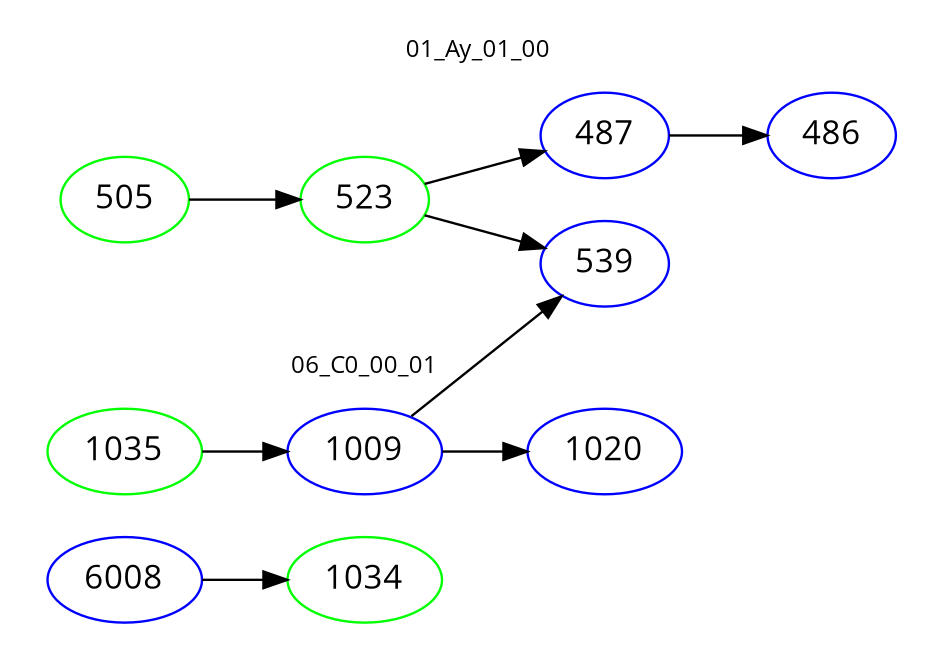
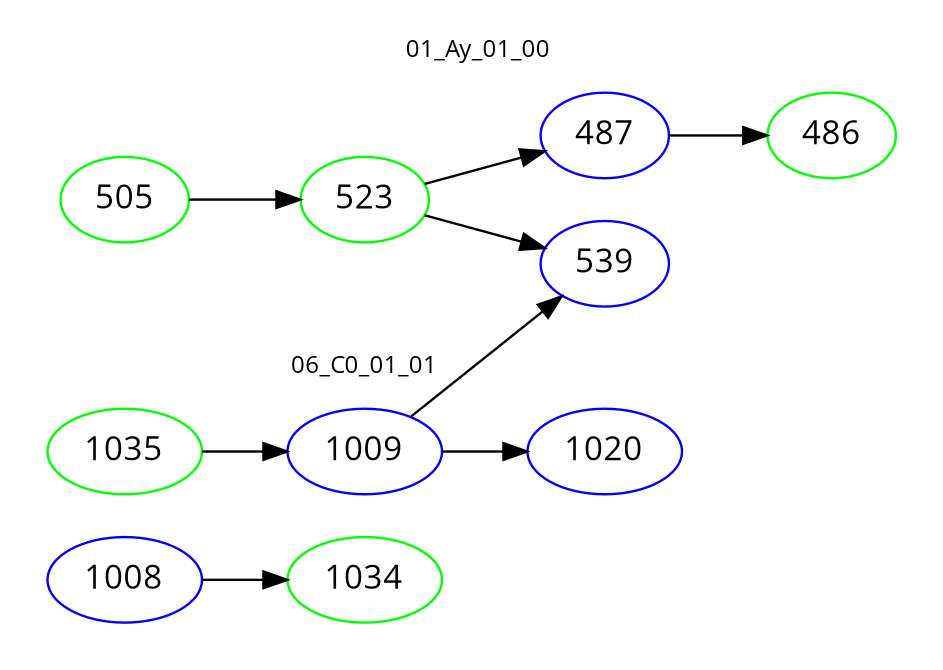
(832, 135) -> (832, 135)
(365, 367) -> (365, 367)
(125, 580) -> (125, 580)
